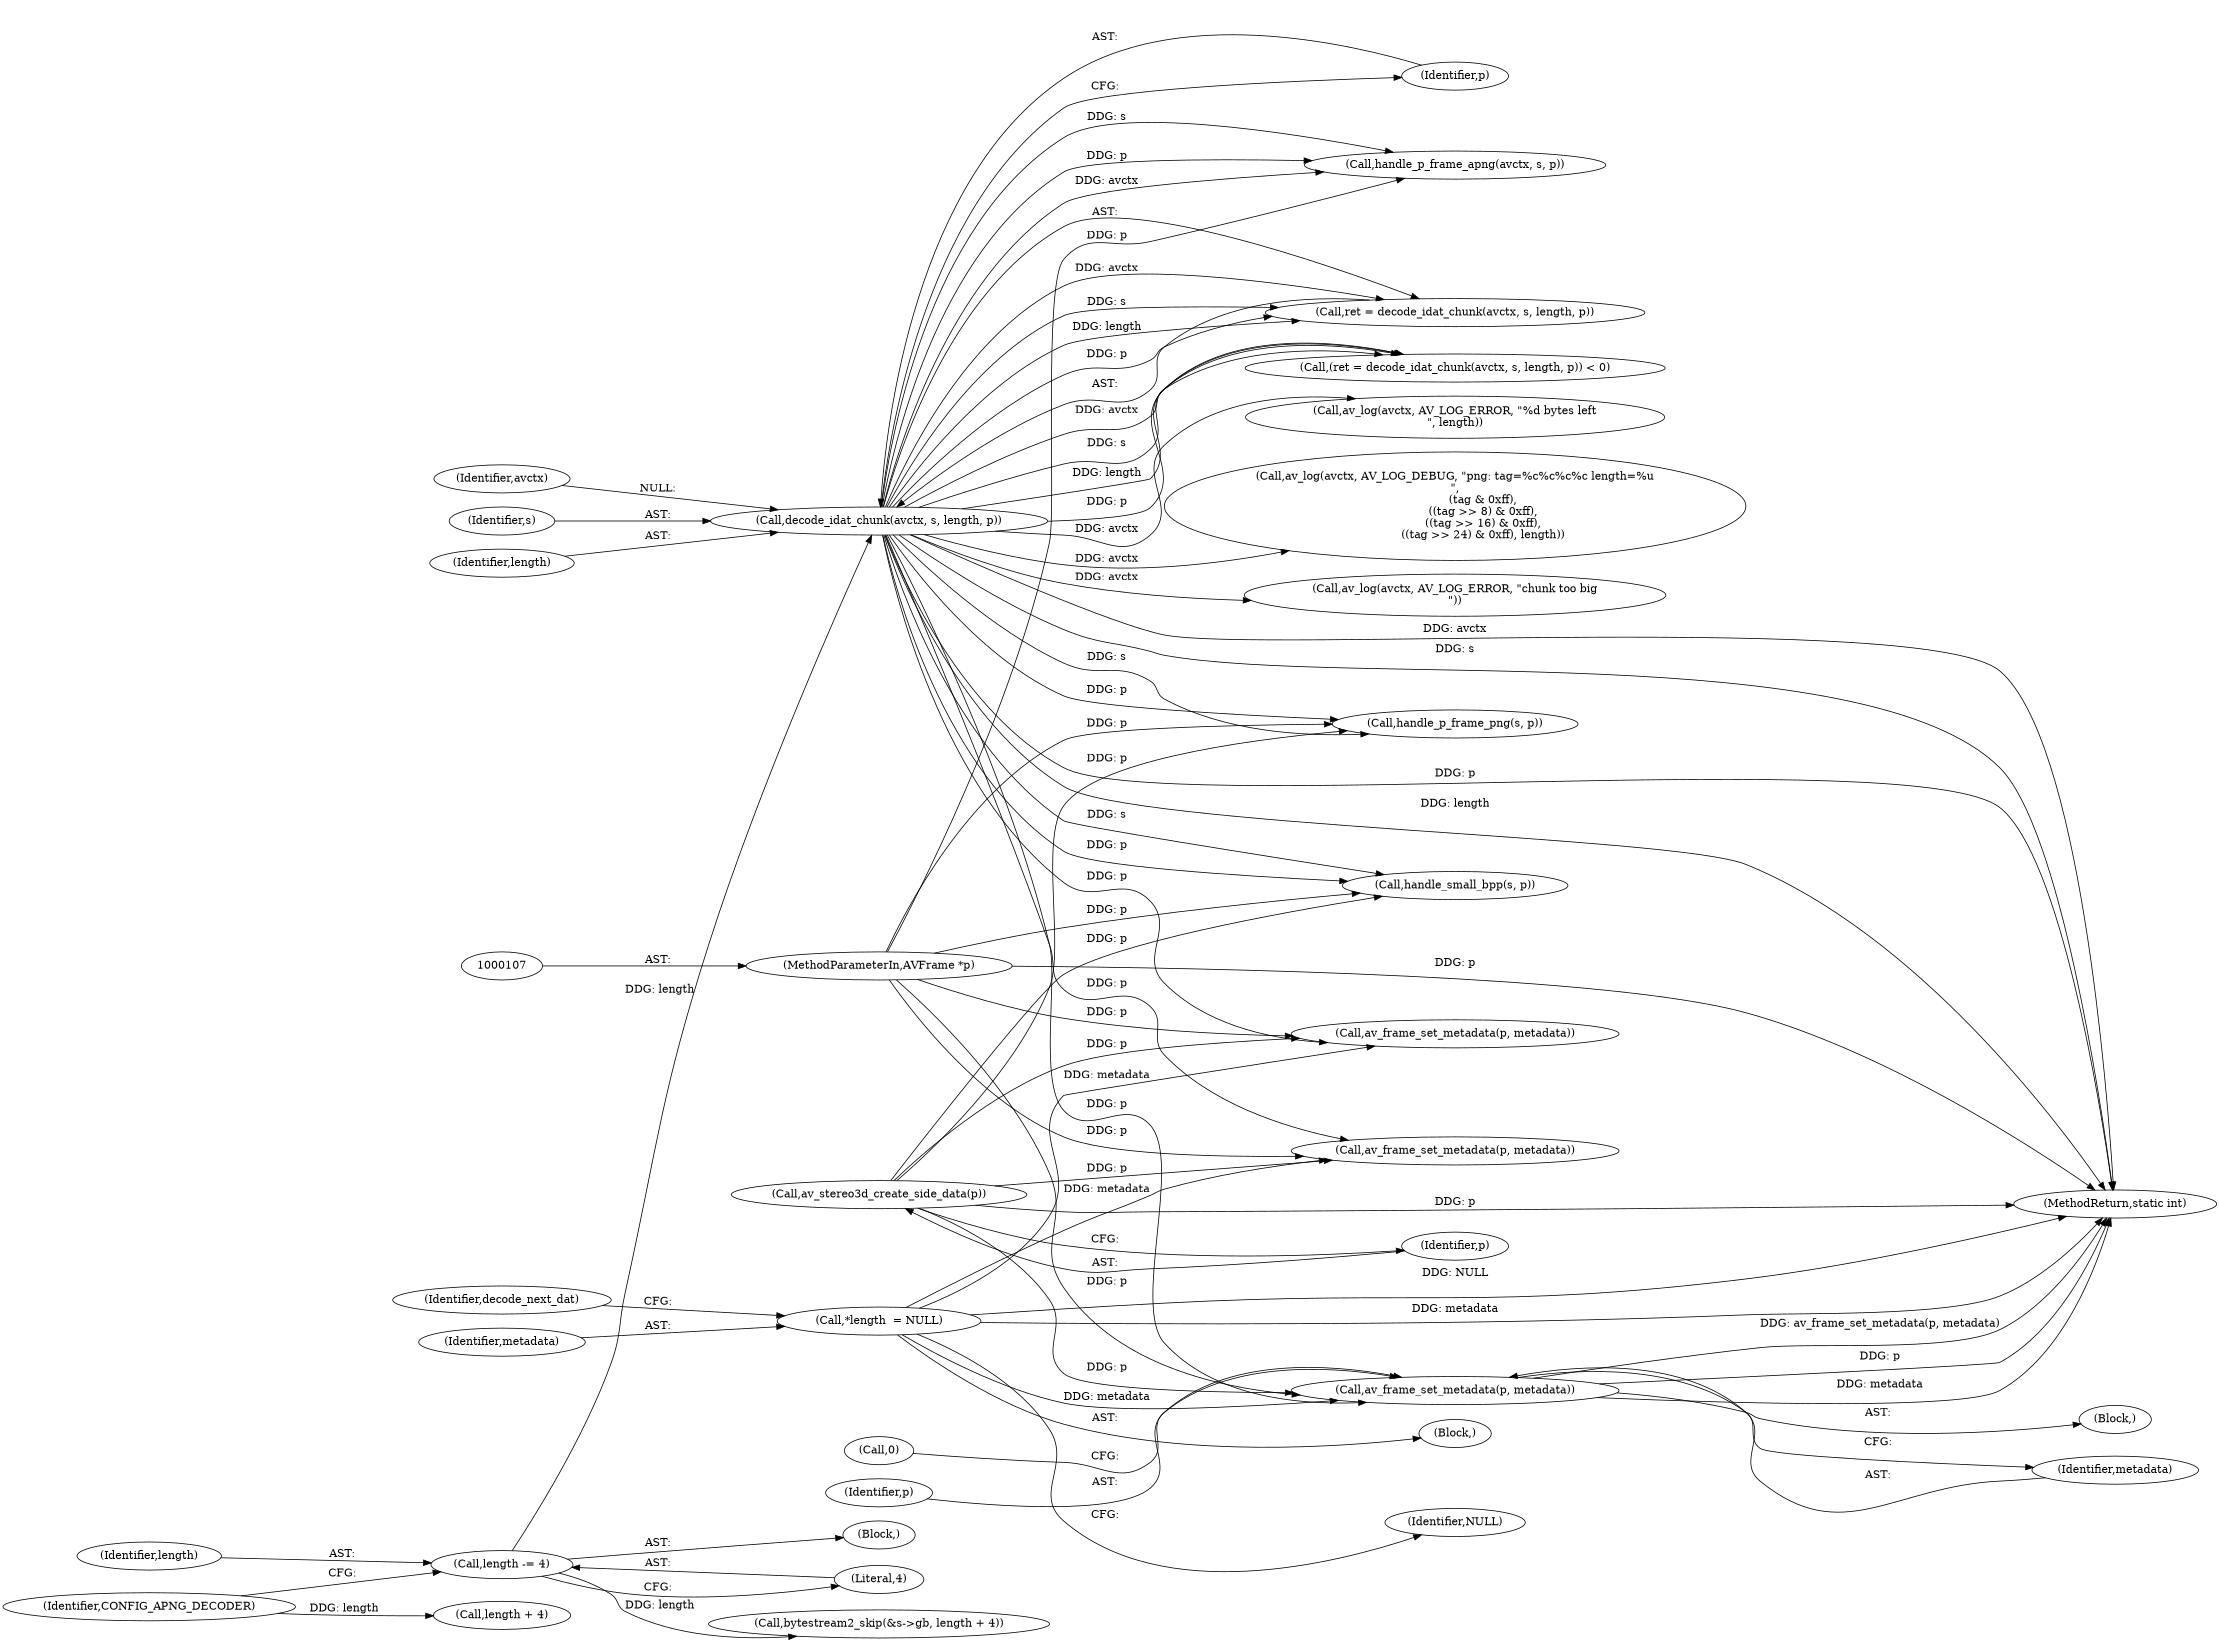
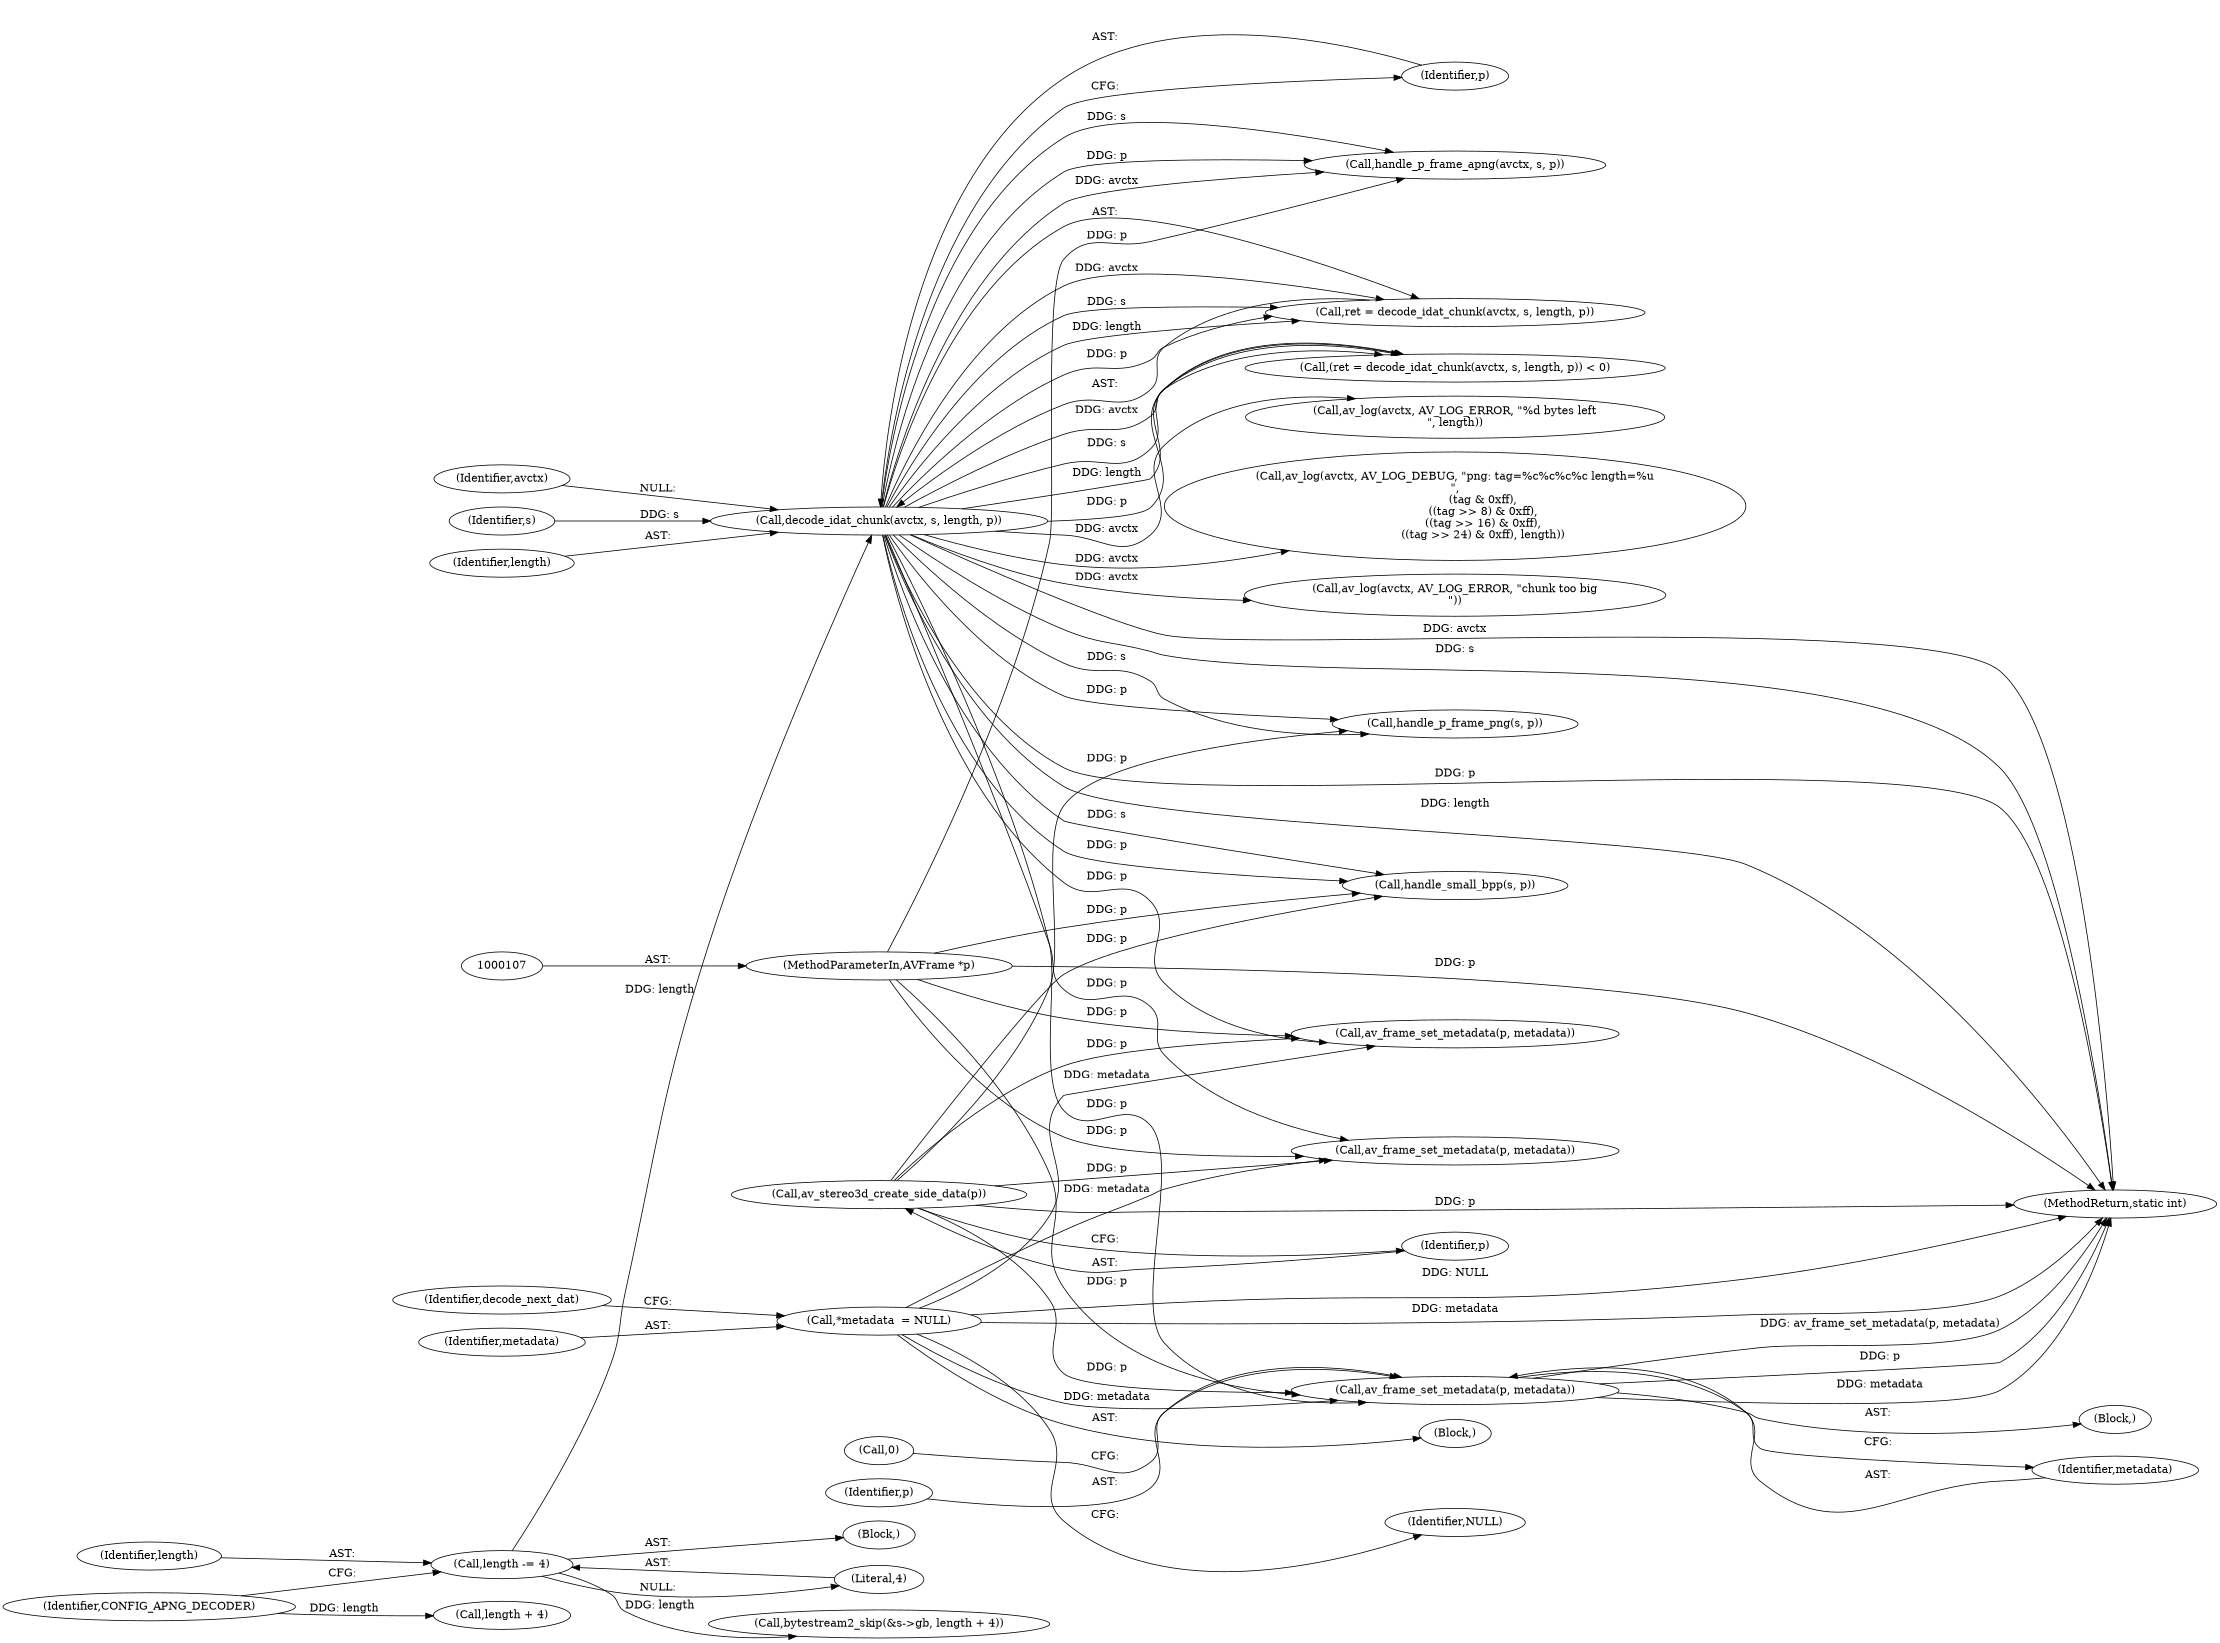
(660, 515) -> (660, 515)
(1055, 745) -> none
(879, 1321) -> (879, 1321)
(660, 1588) -> (660, 1588)
